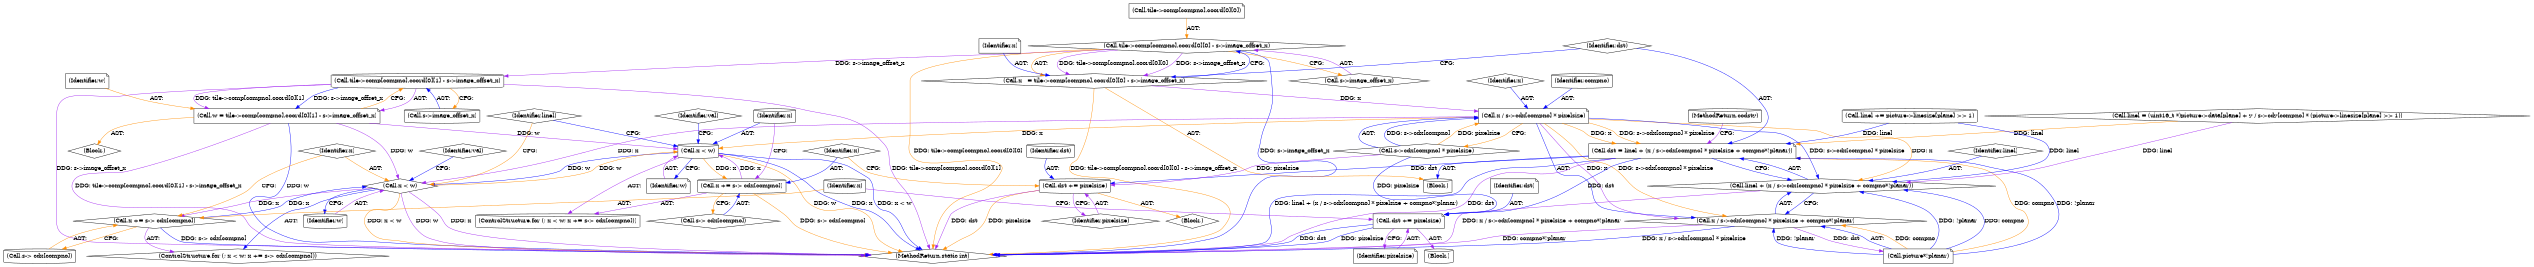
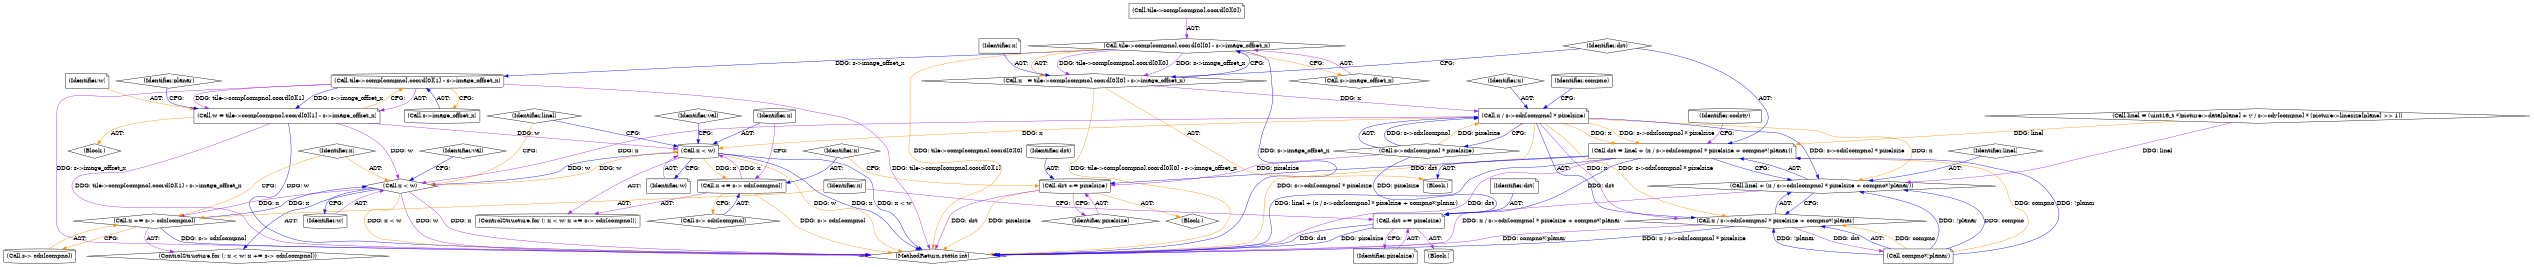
(1187, 26) -> (1187, 26)
(809, 62) -> (809, 62)
none -> (169, 81)
(1569, 98) -> (1569, 98)
(1725, 116) -> (1725, 116)
(1910, 116) -> none
(1497, 138) -> (1497, 138)
none -> (1266, 195)
(1918, 256) -> (1918, 256)
